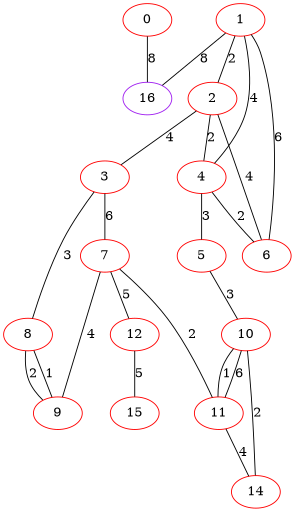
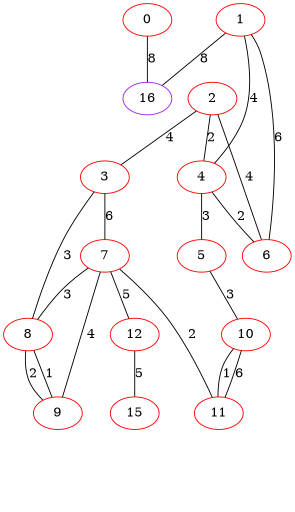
(226, 59) -> none
none -> (61, 291)
(256, 492) -> none
